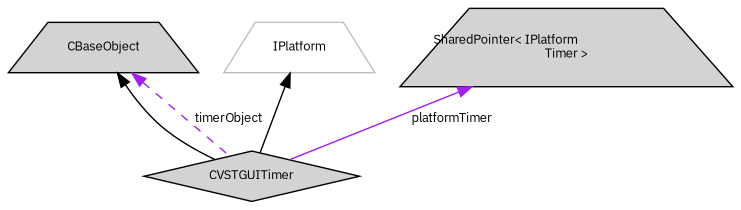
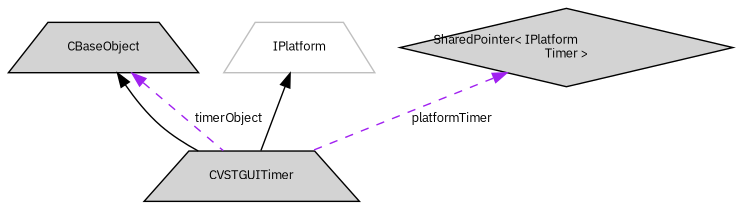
(566, 48) -> (566, 48)
(374, 126) -> (402, 115)
(252, 176) -> (252, 176)
